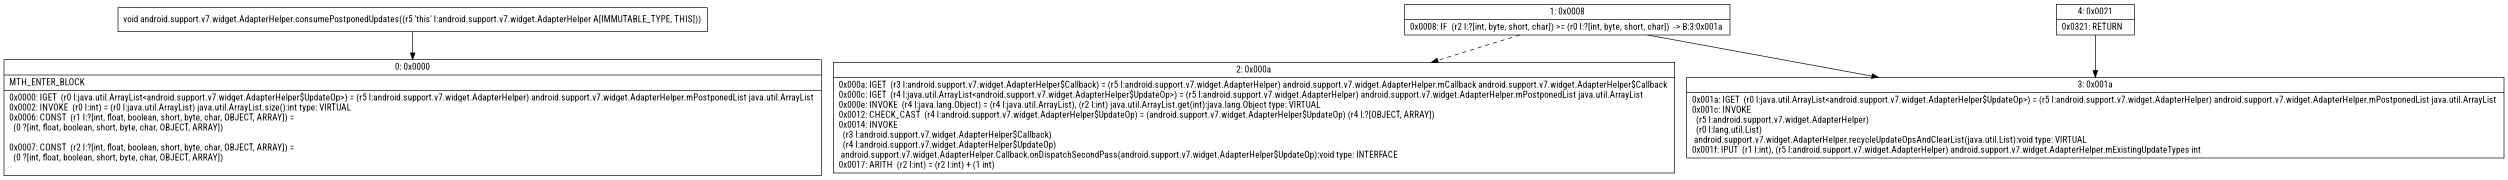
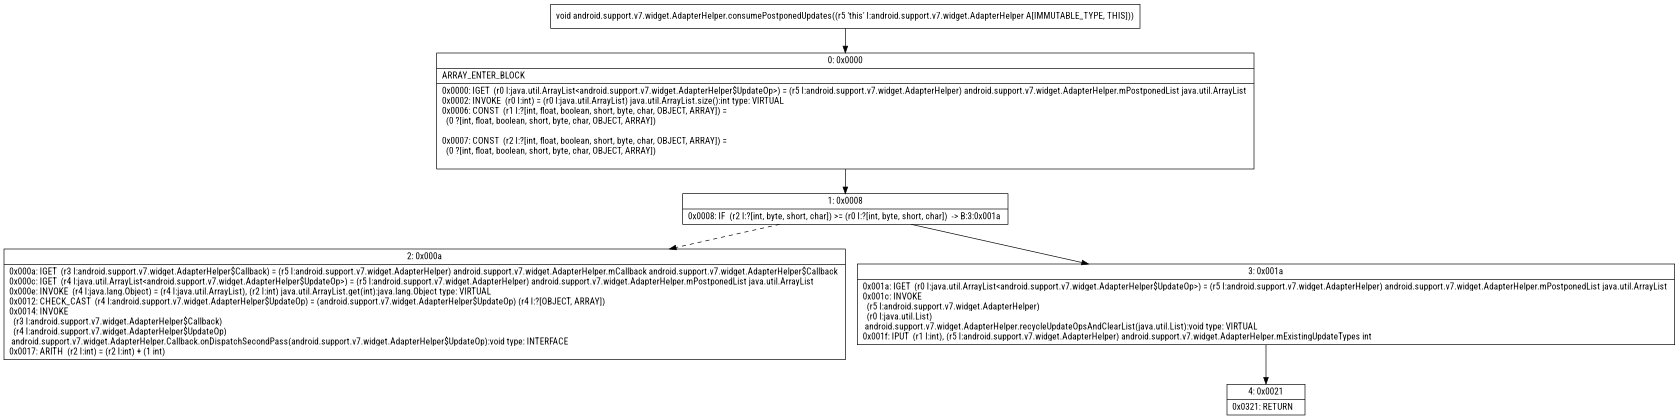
(2095, 53) -> (1266, 361)
(47, 82) -> (484, 76)
(1727, 130) -> (898, 317)
none -> (845, 178)
